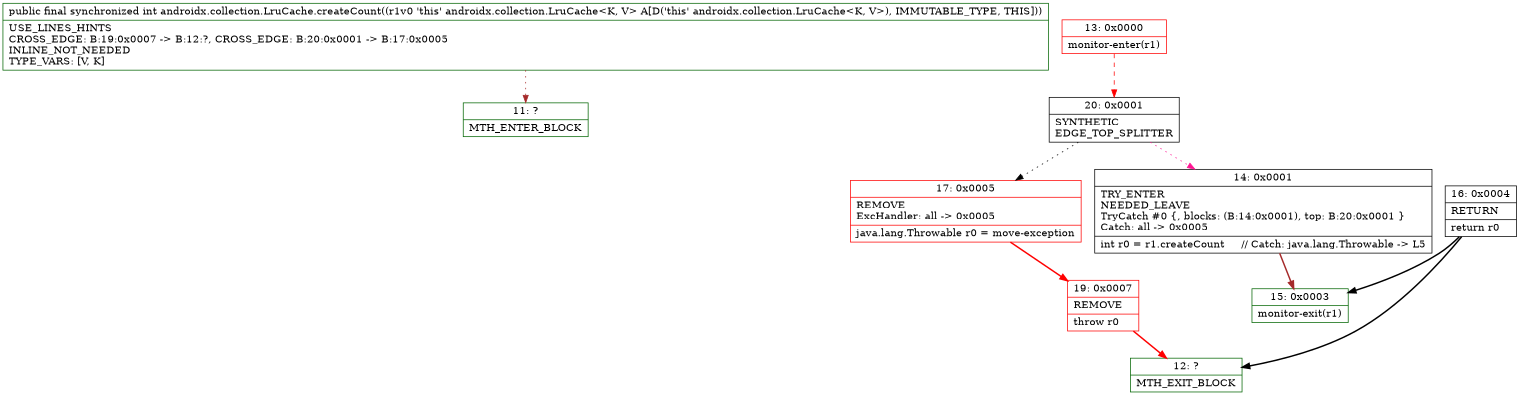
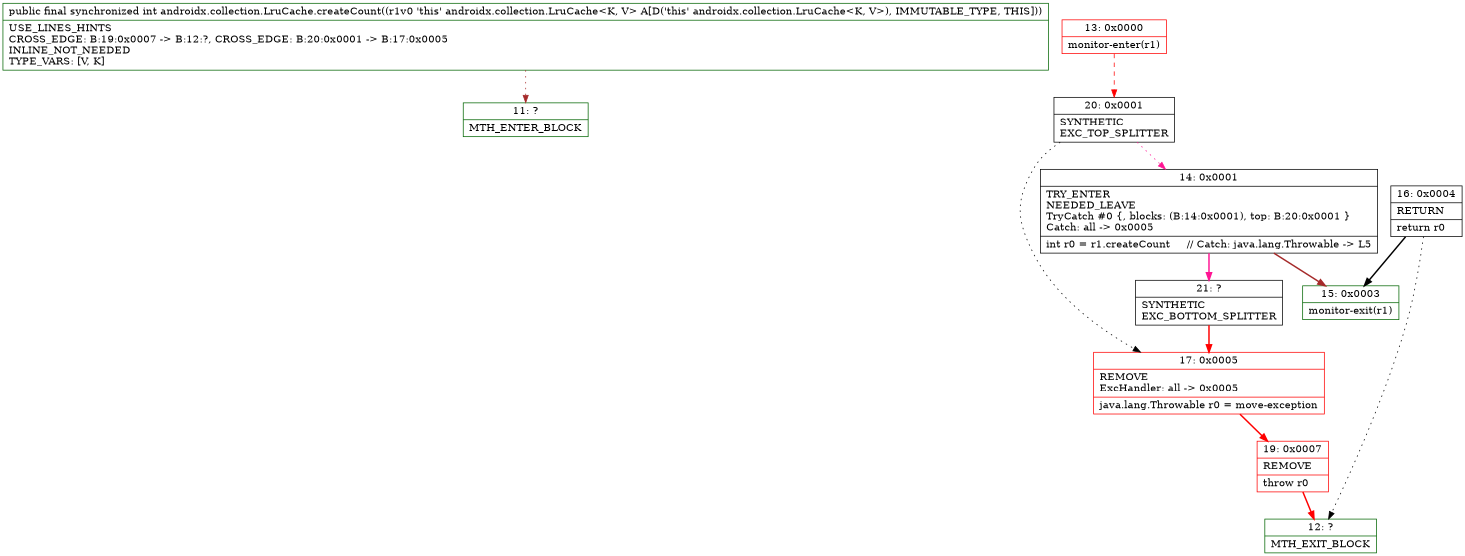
(1114, 133) -> (1114, 133)
none -> (1209, 303)
(1369, 323) -> (1389, 378)
